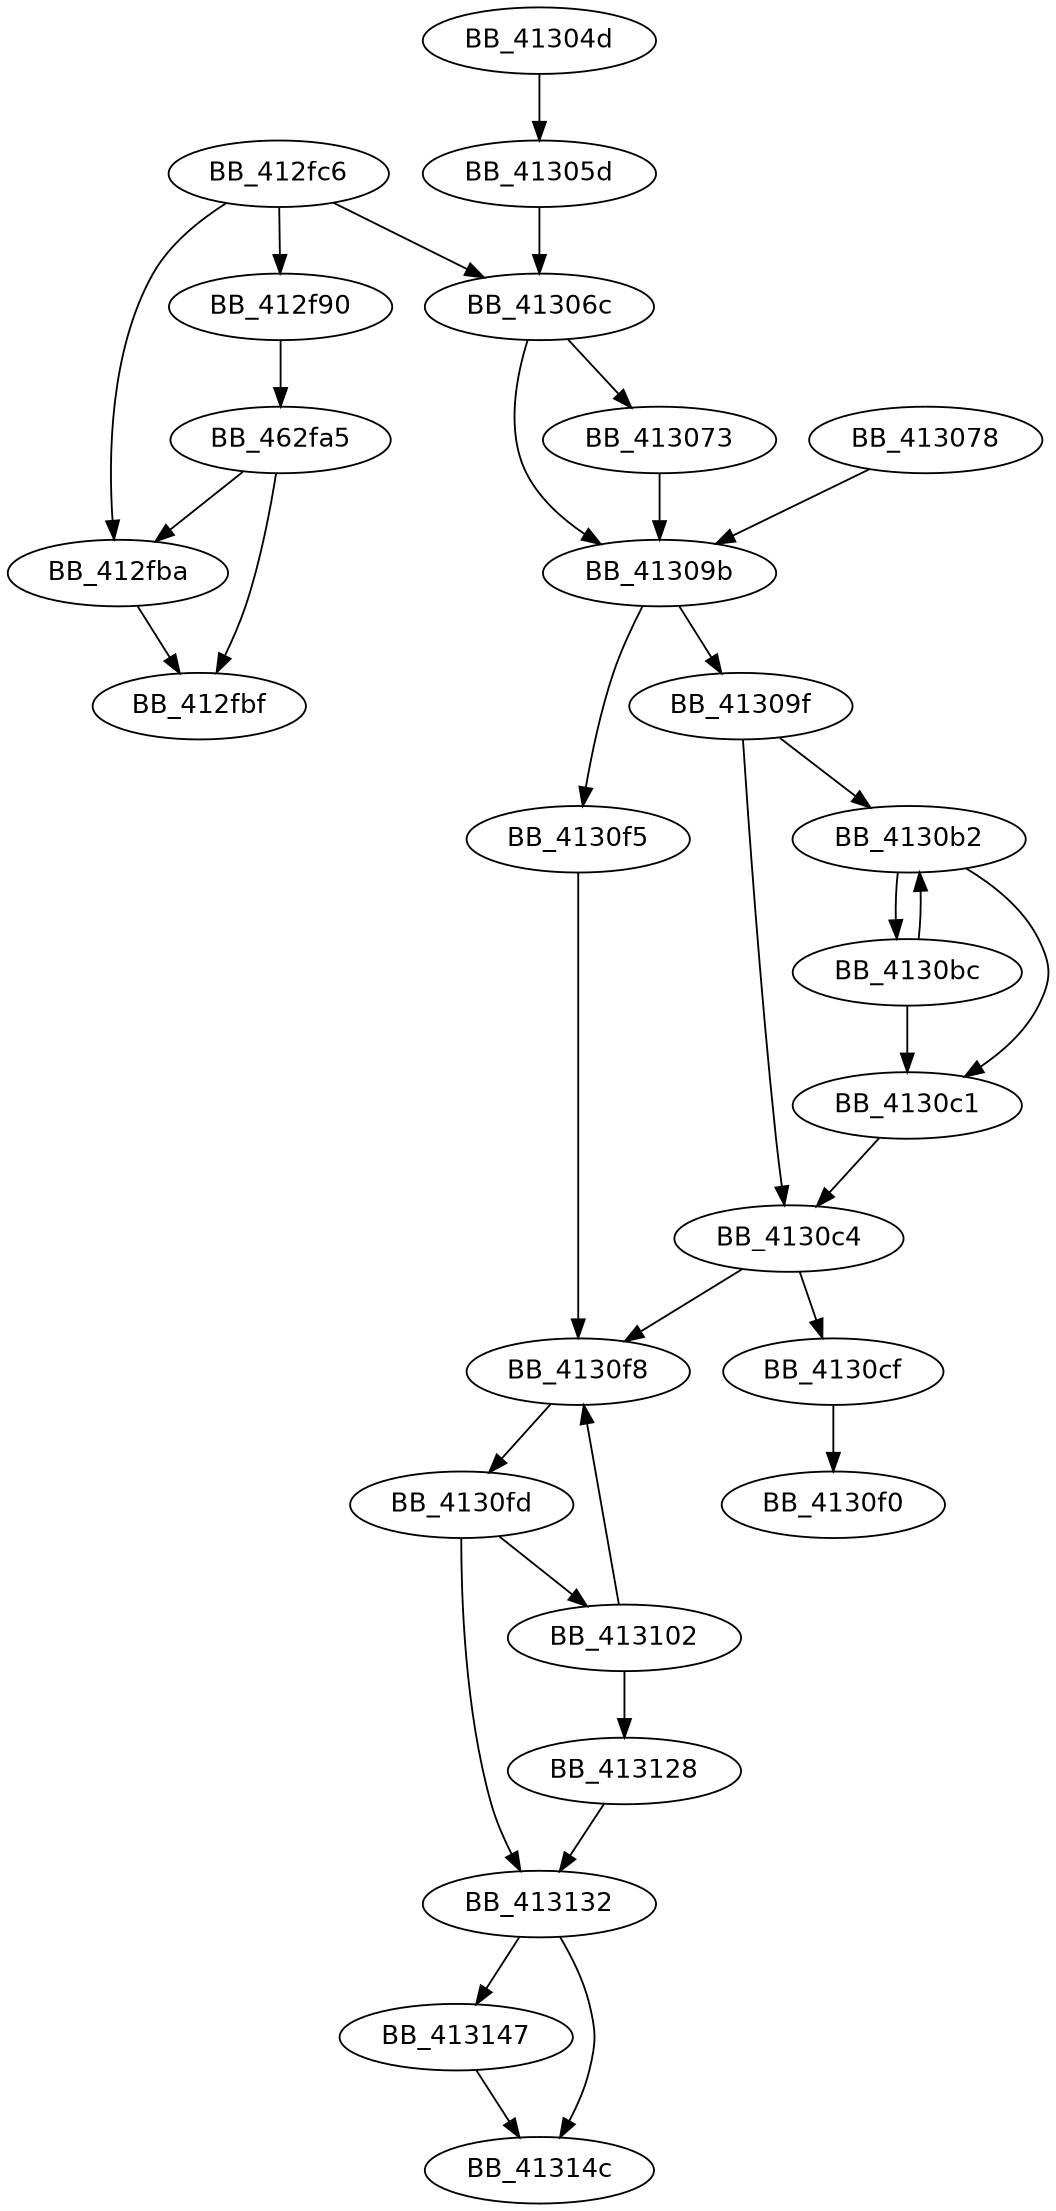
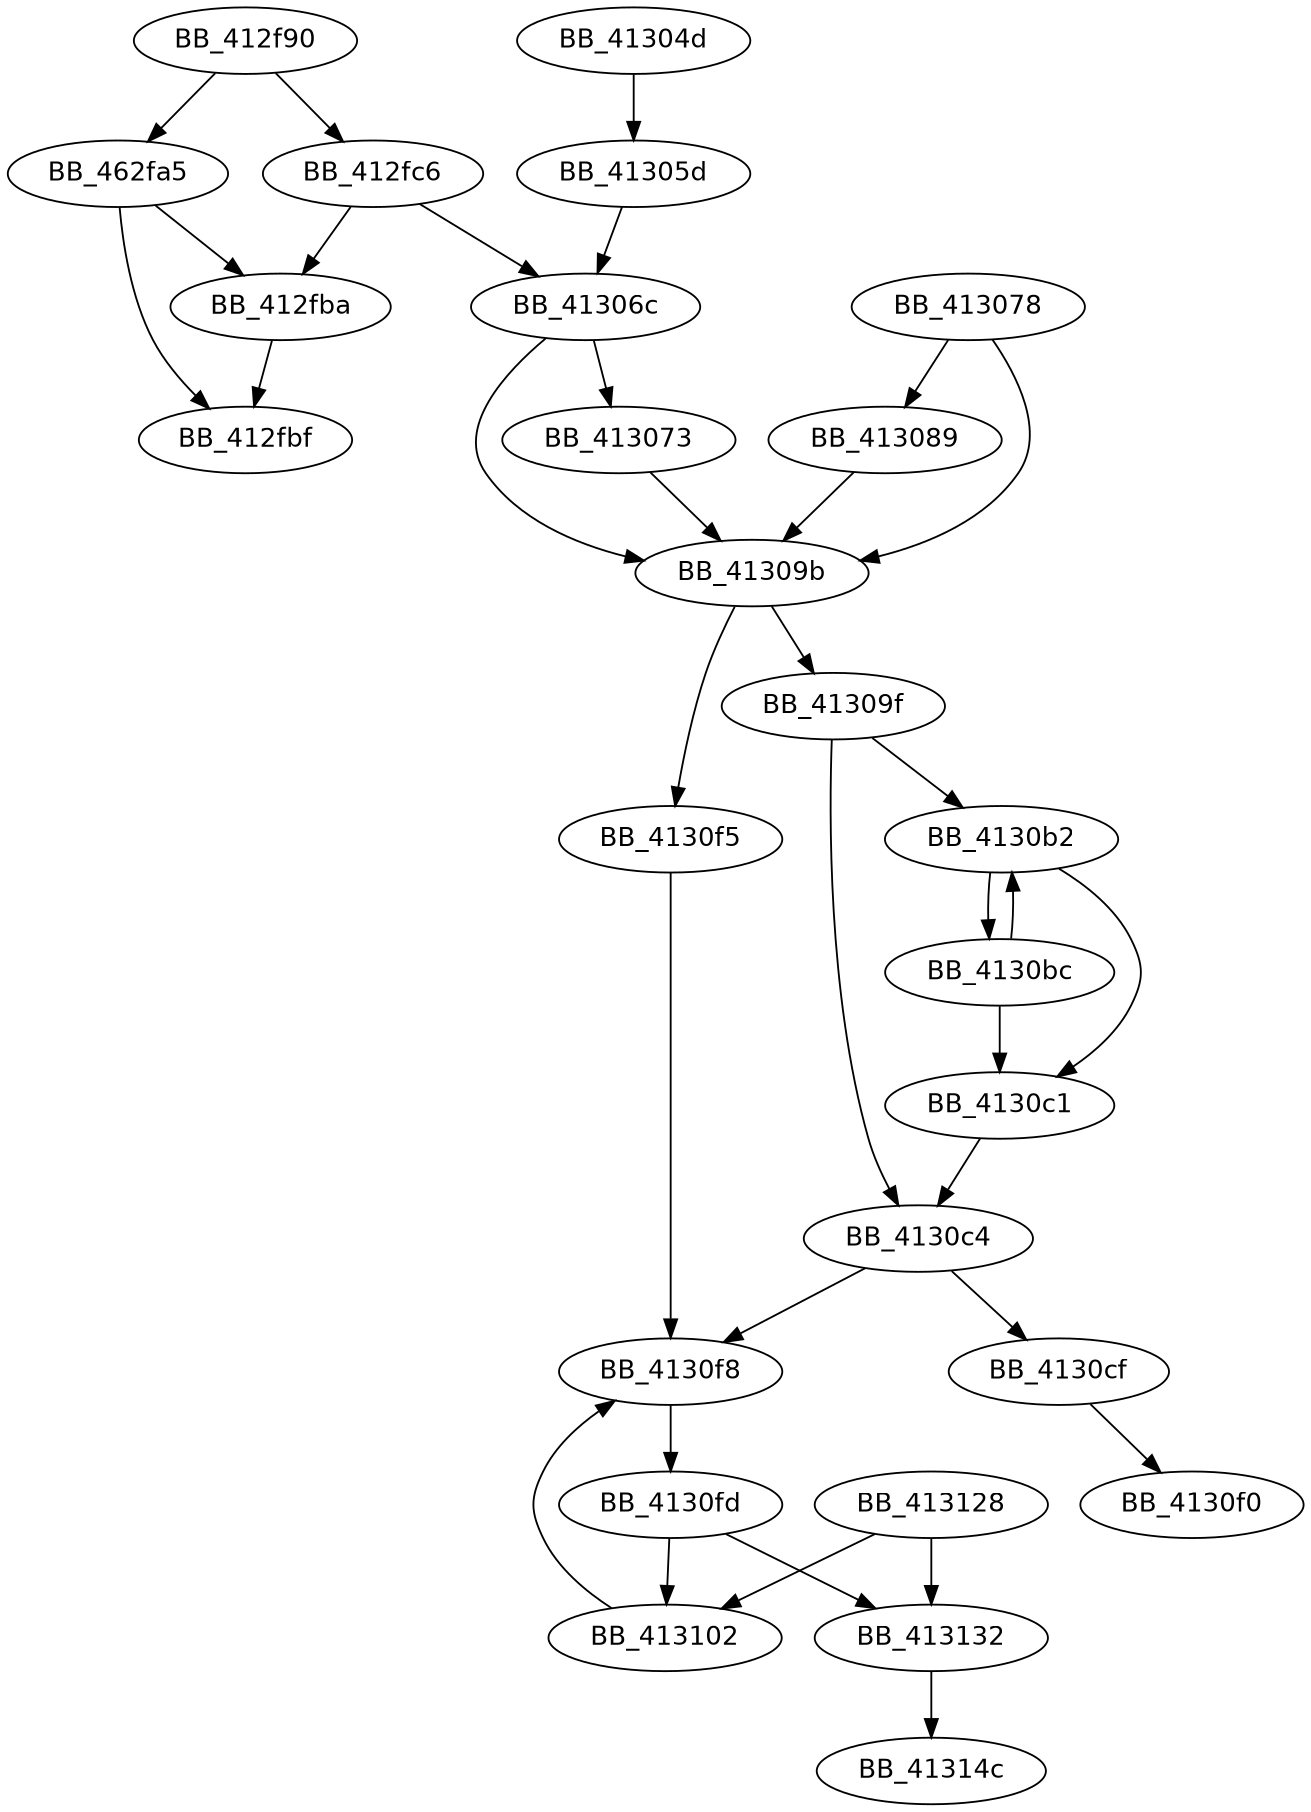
(280, 231) -> (303, 101)
none -> (885, 440)
(624, 1695) -> (814, 1564)
(456, 2037) -> none
